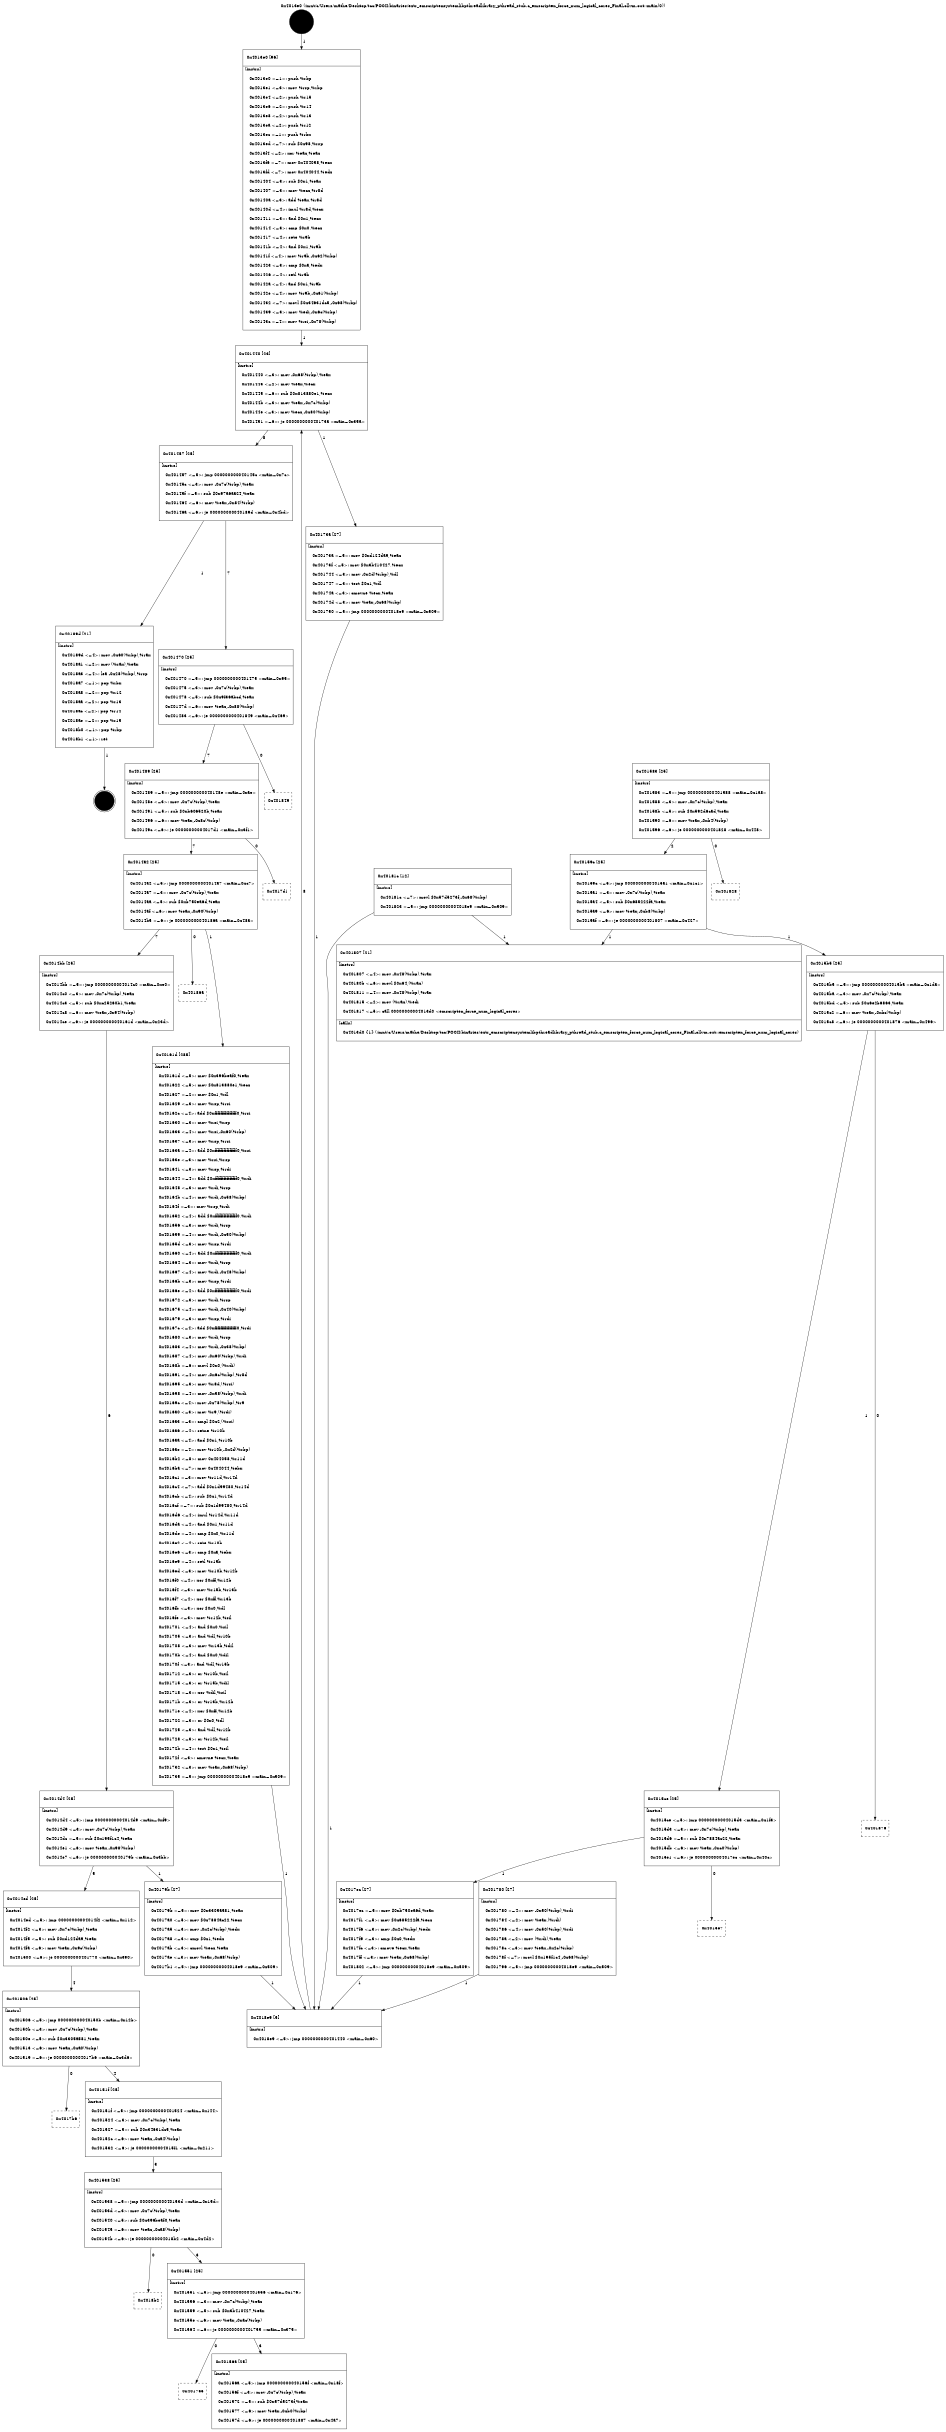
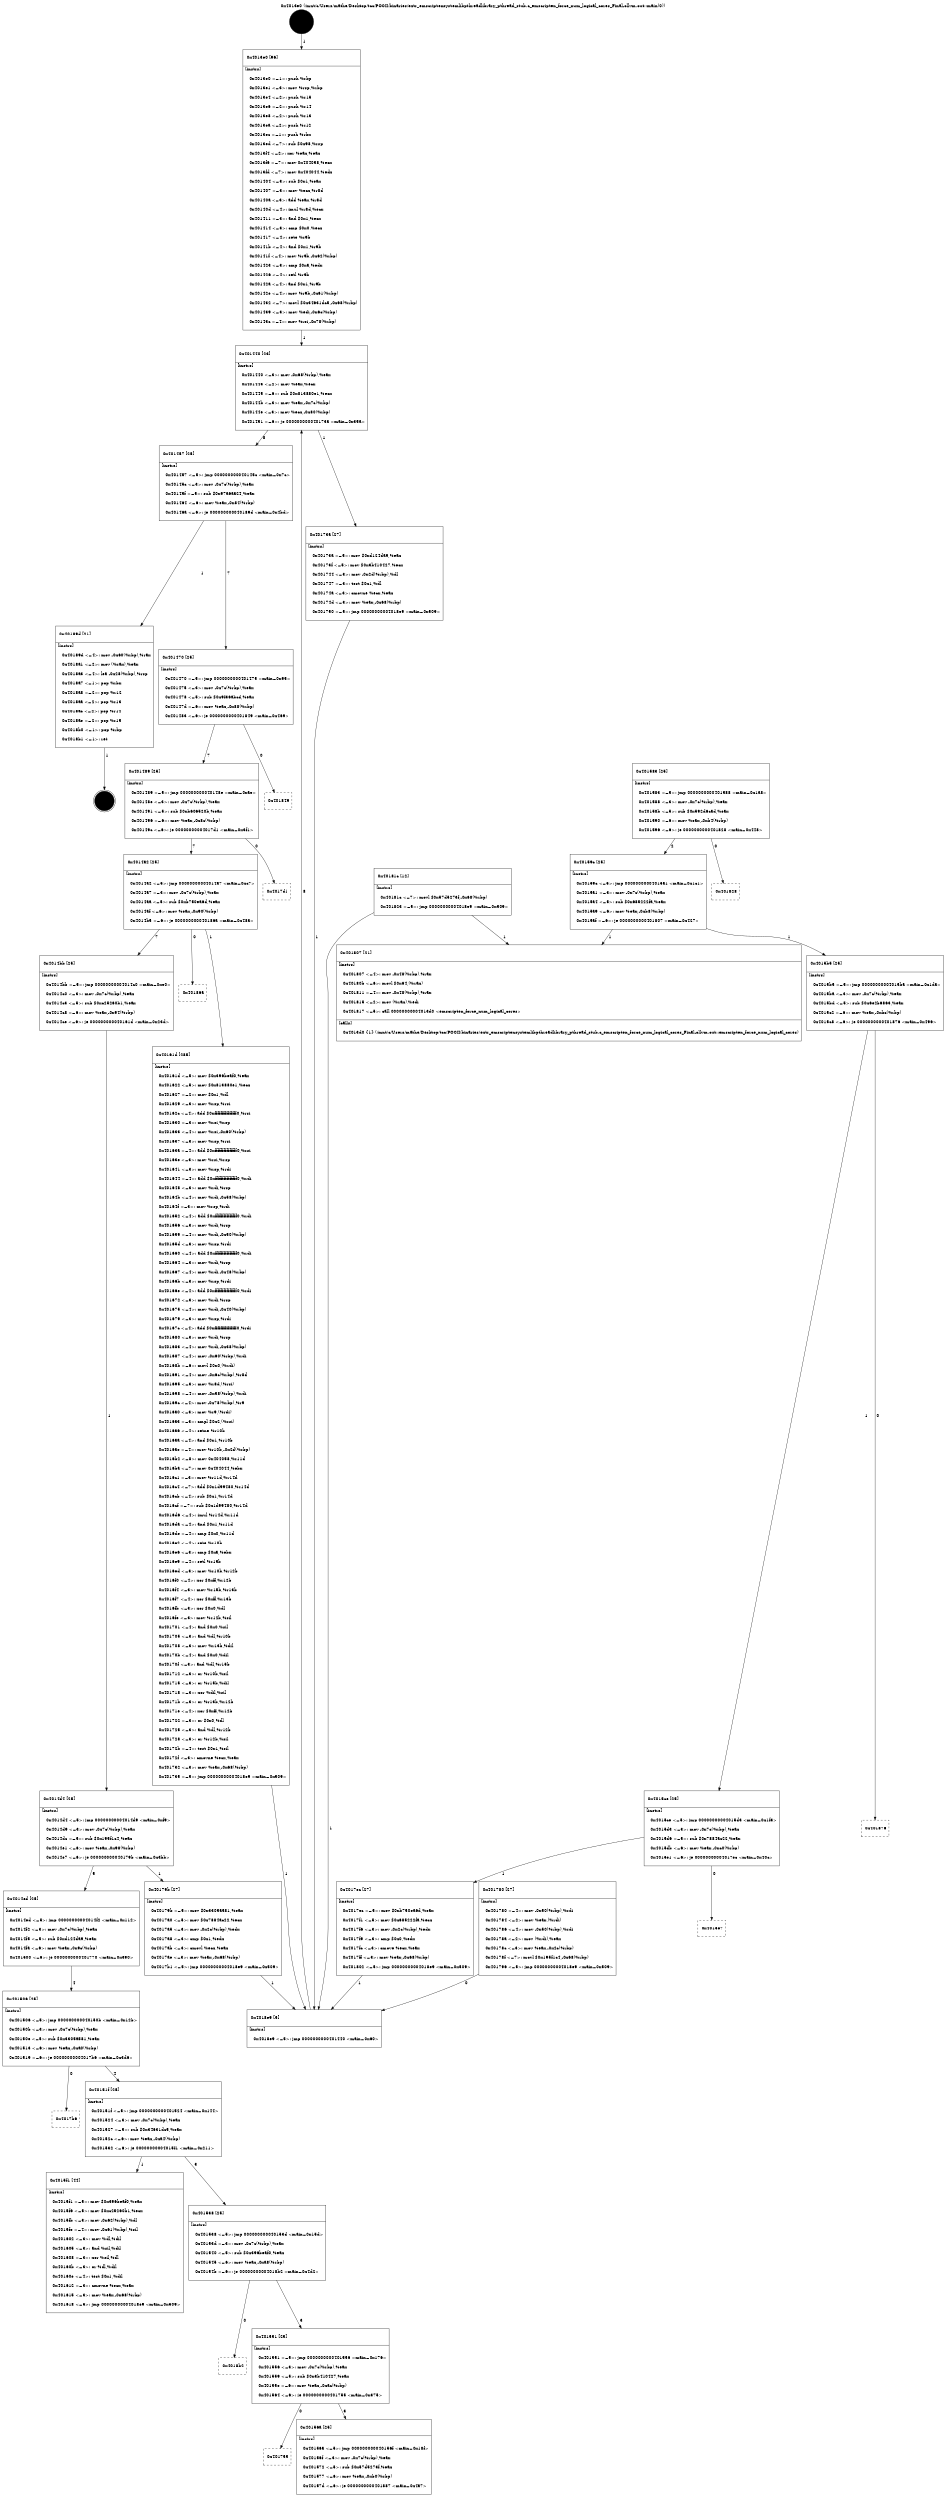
(109, 1416) -> (109, 1416)
(466, 1983) -> (466, 1983)
none -> (115, 2243)
